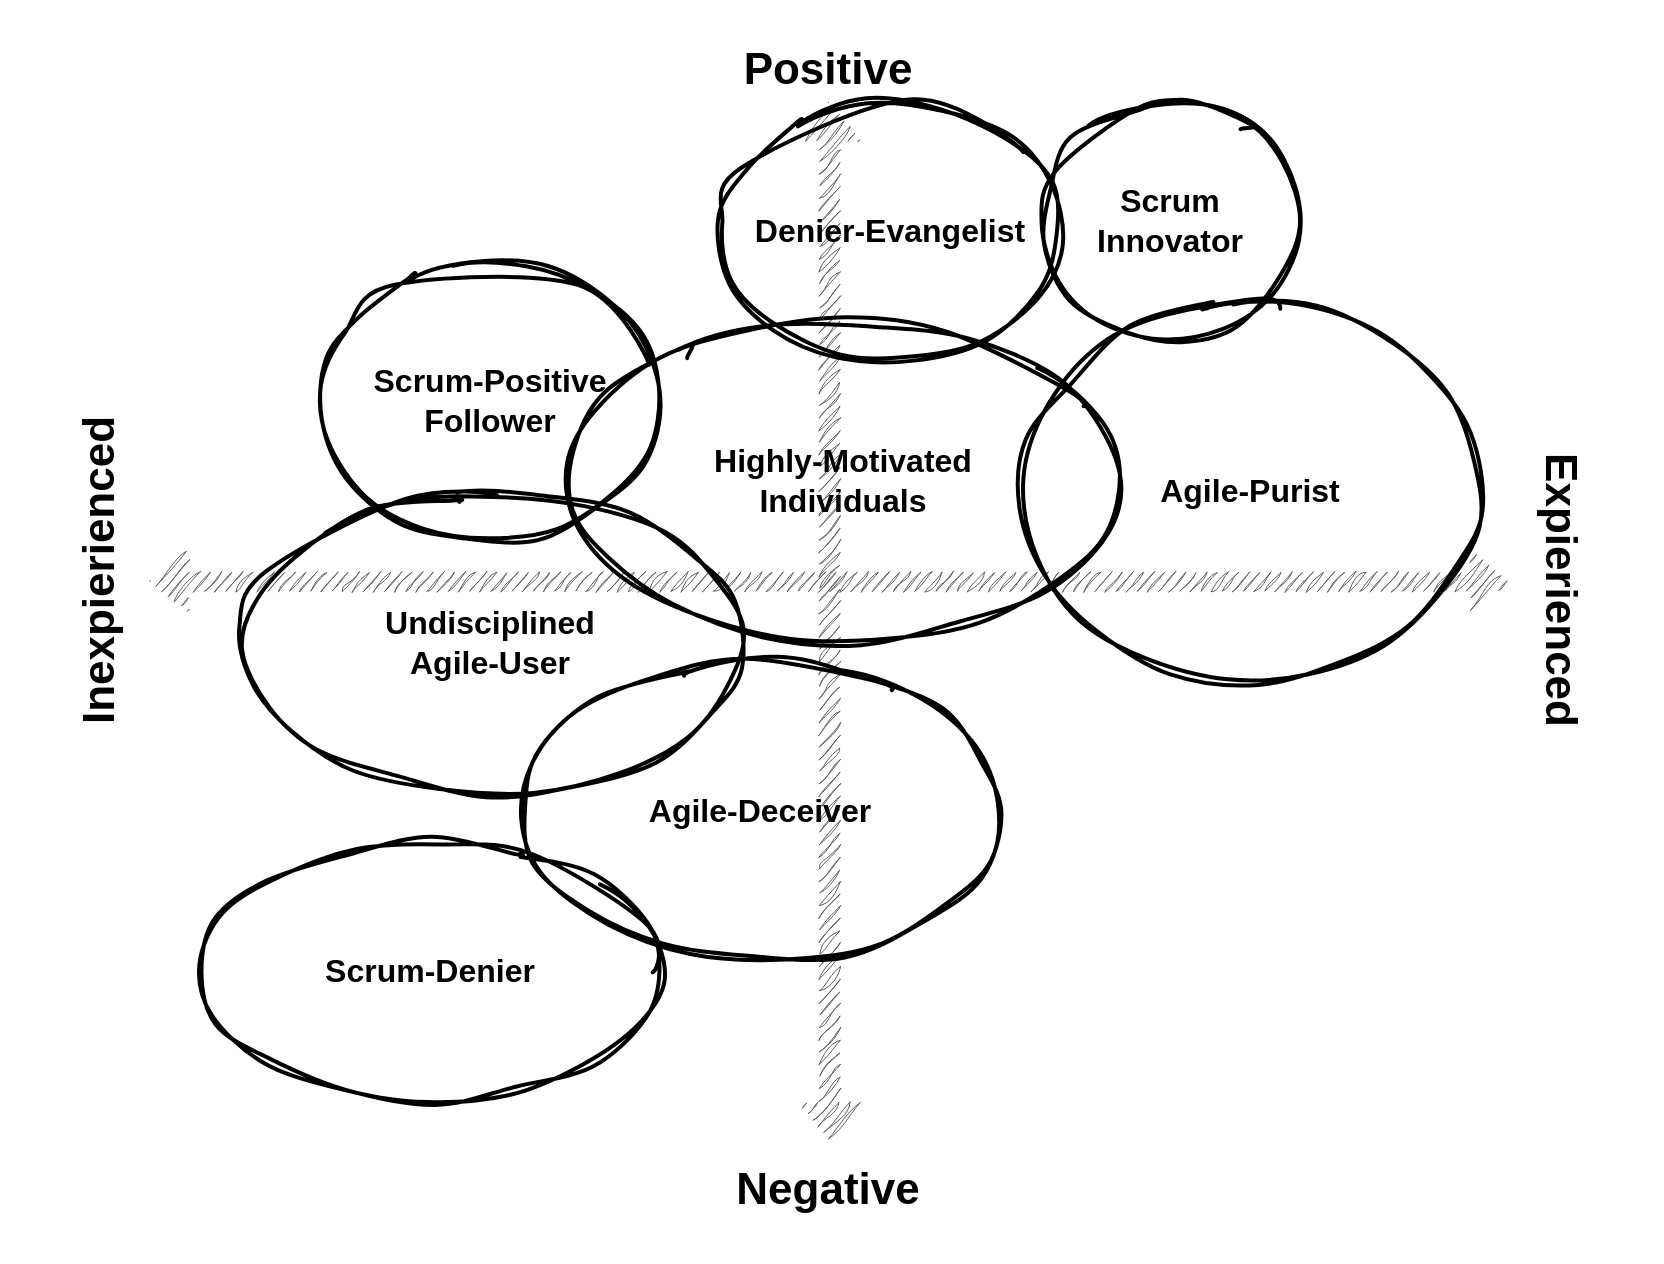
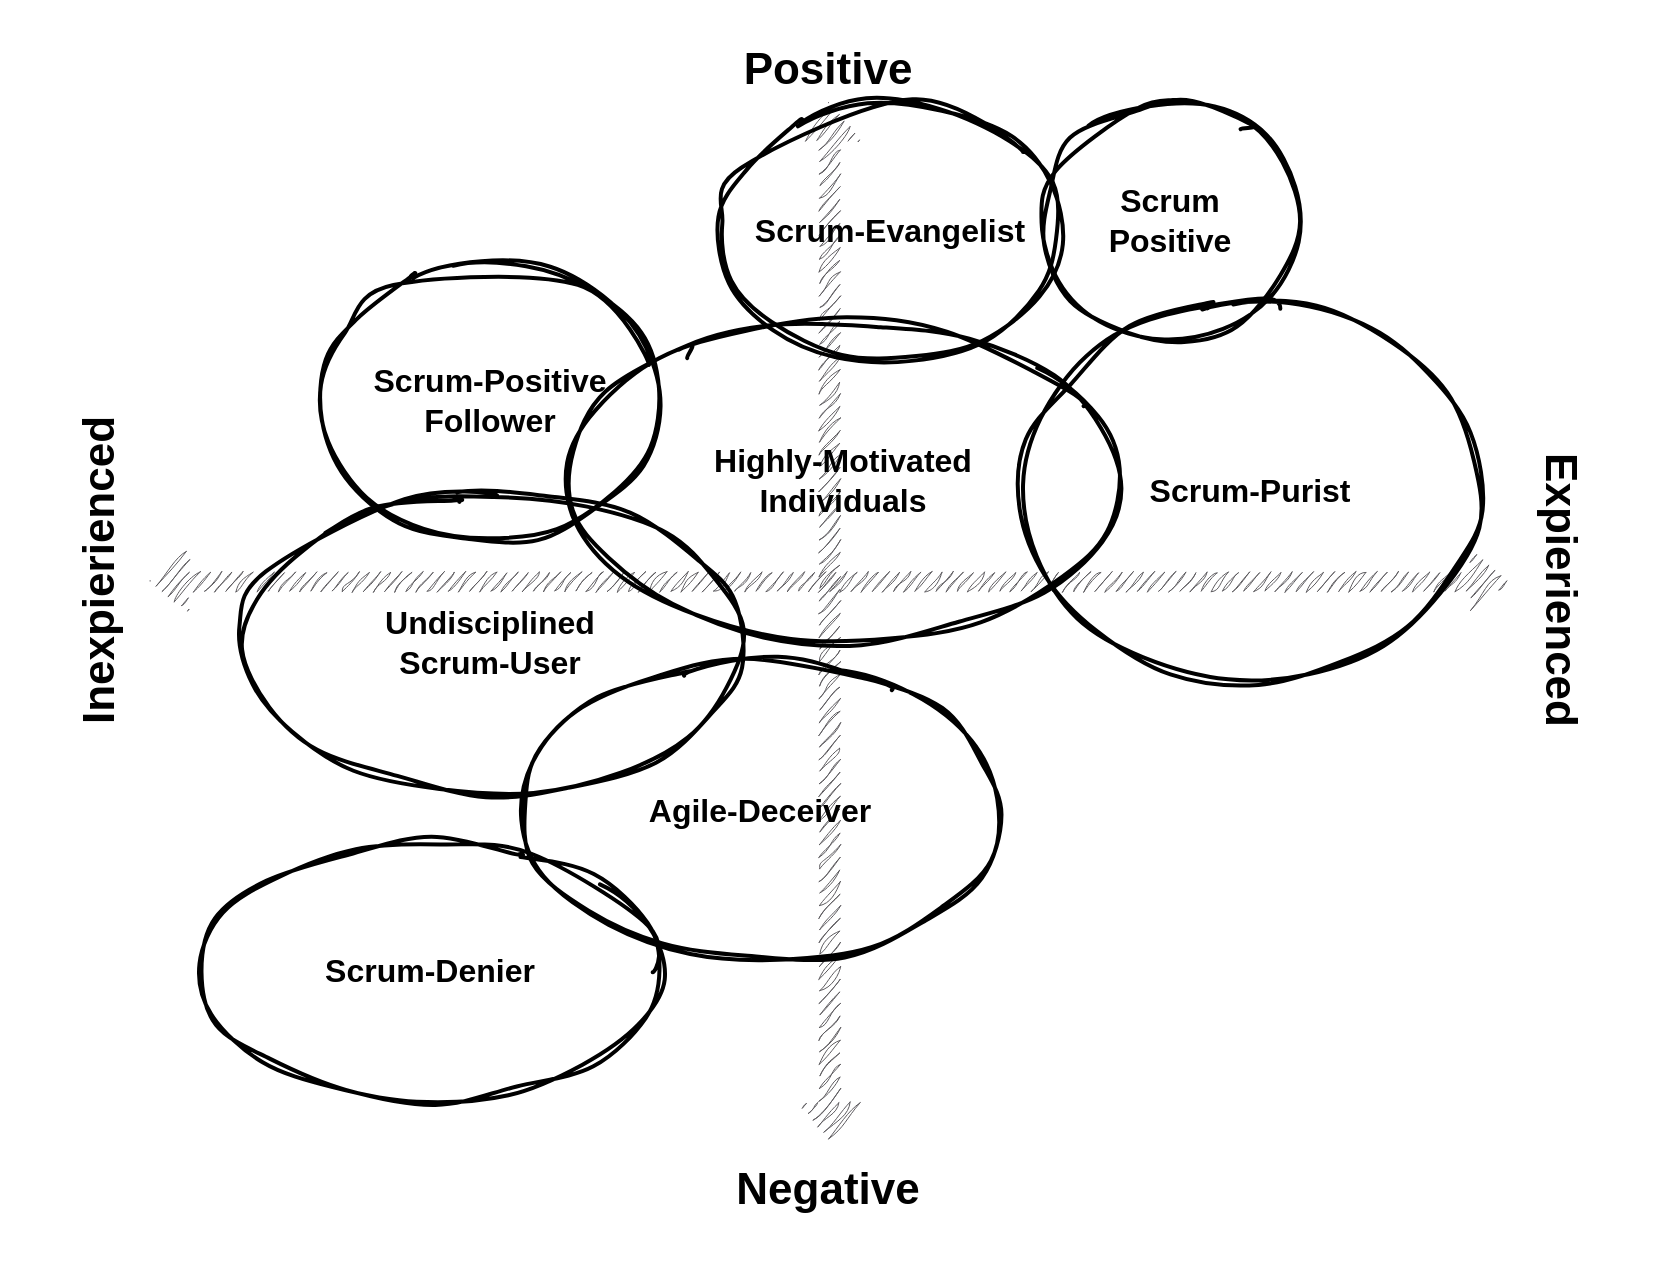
(1171, 221) -> (1171, 221)
(891, 231) -> (891, 231)
(1251, 491) -> (1251, 491)
(491, 643) -> (491, 643)
